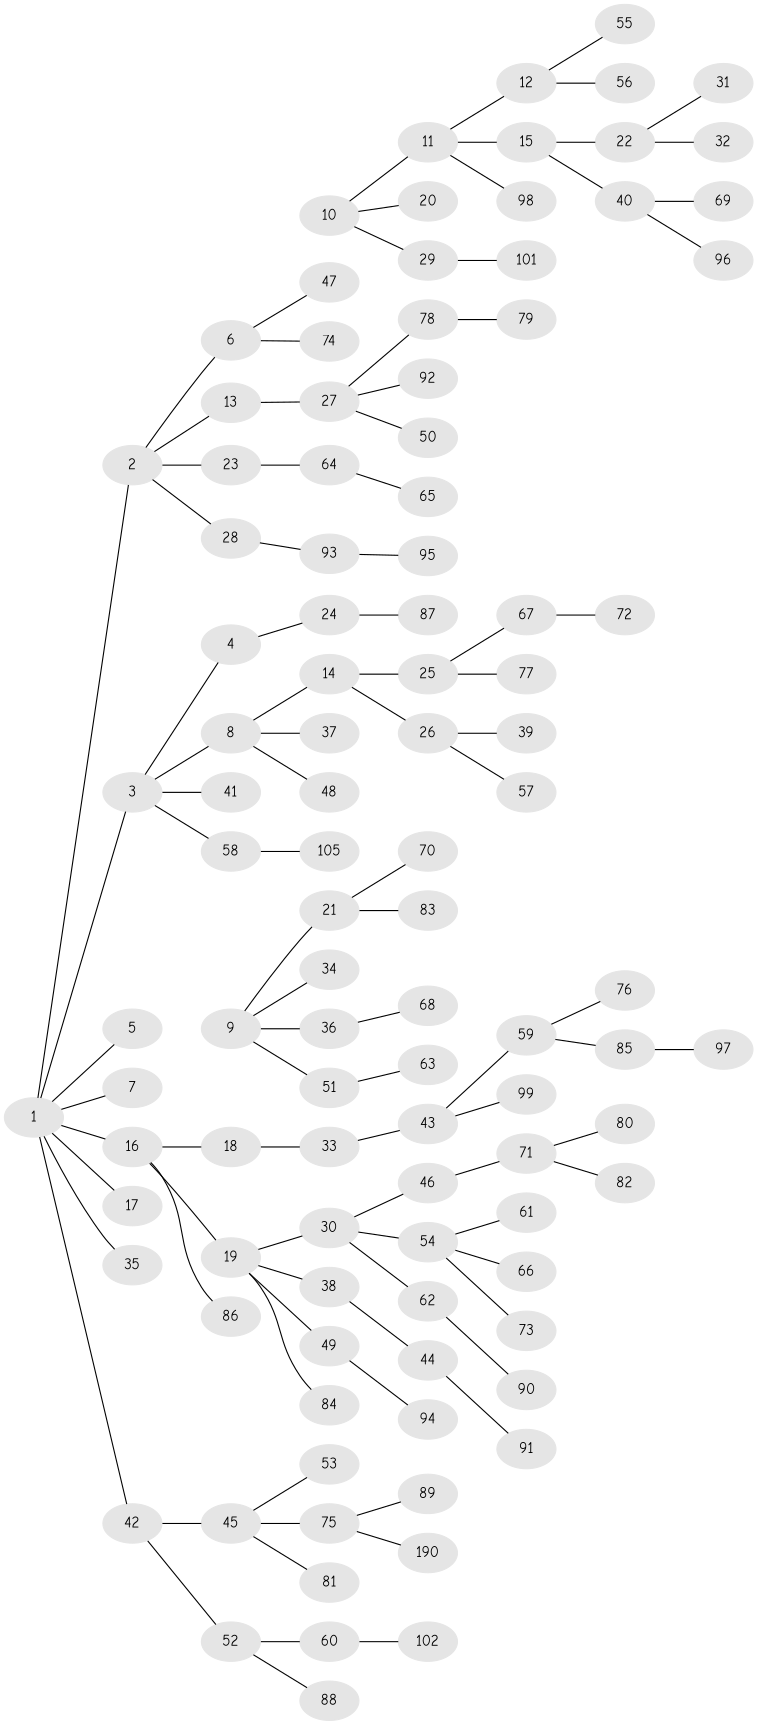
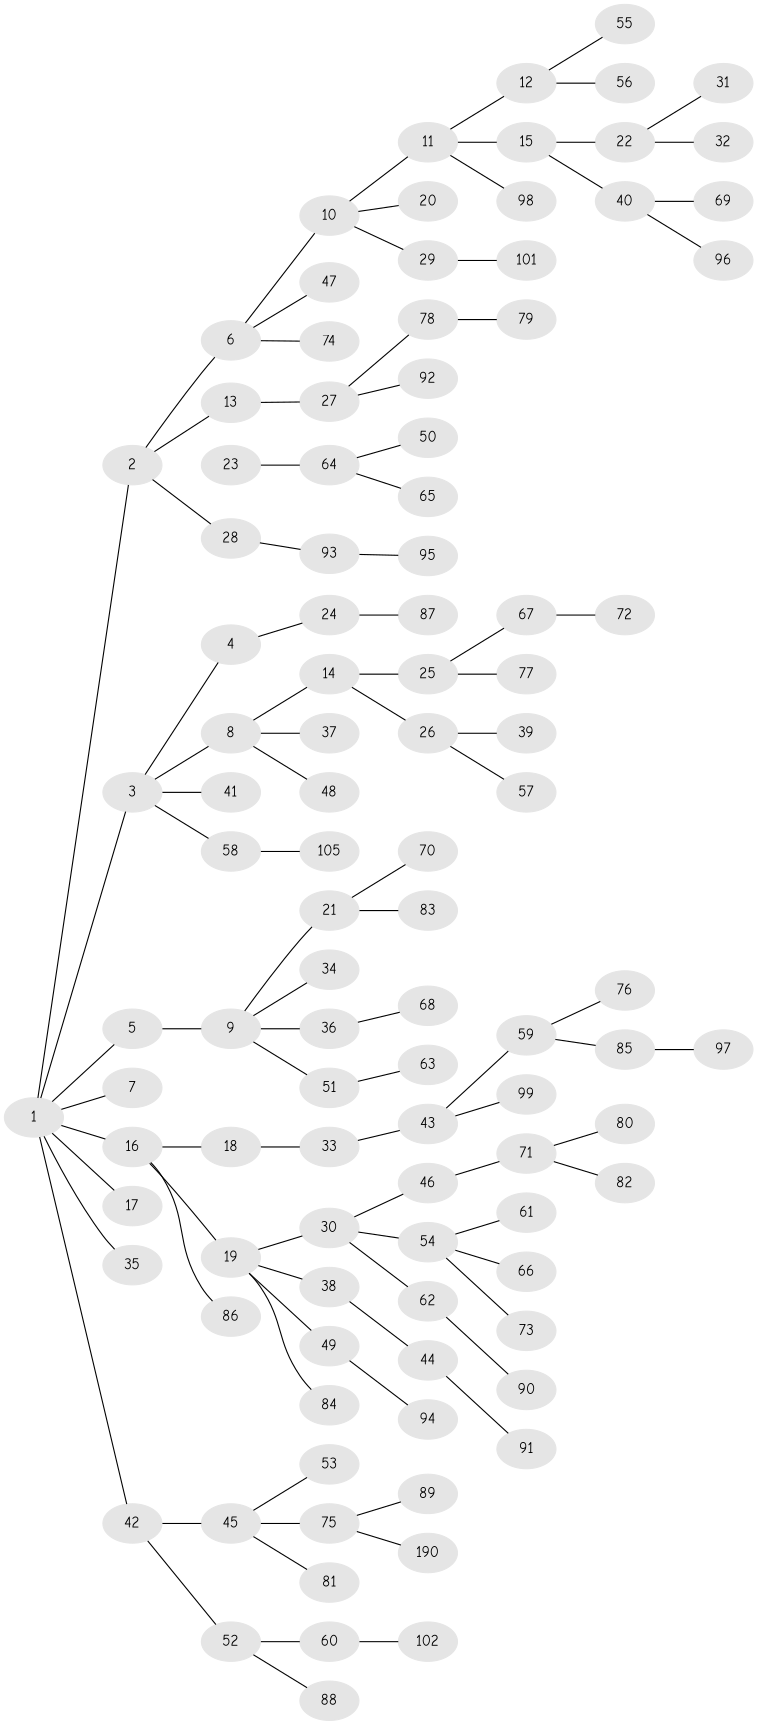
none -> (280, 278)
(379, 420) -> (379, 451)
(182, 465) -> none
none -> (182, 1029)
